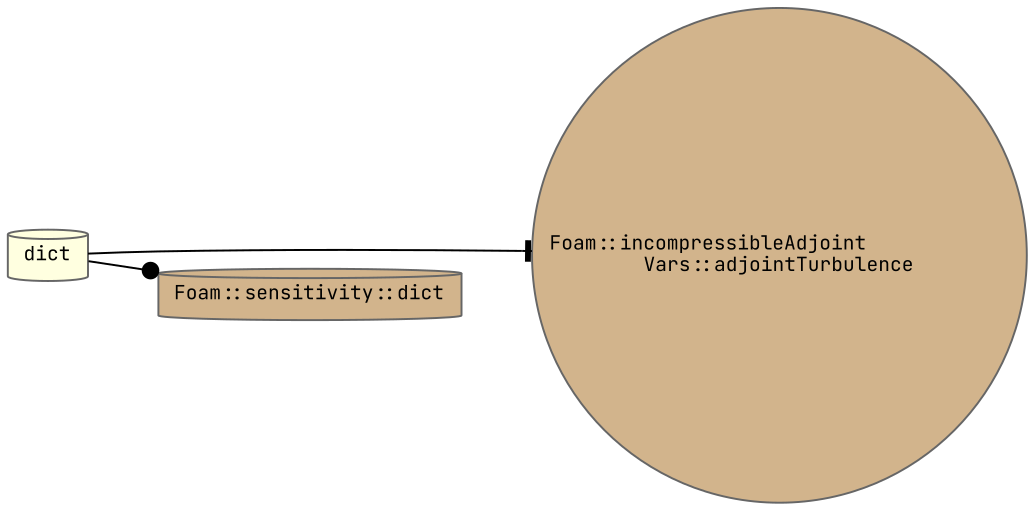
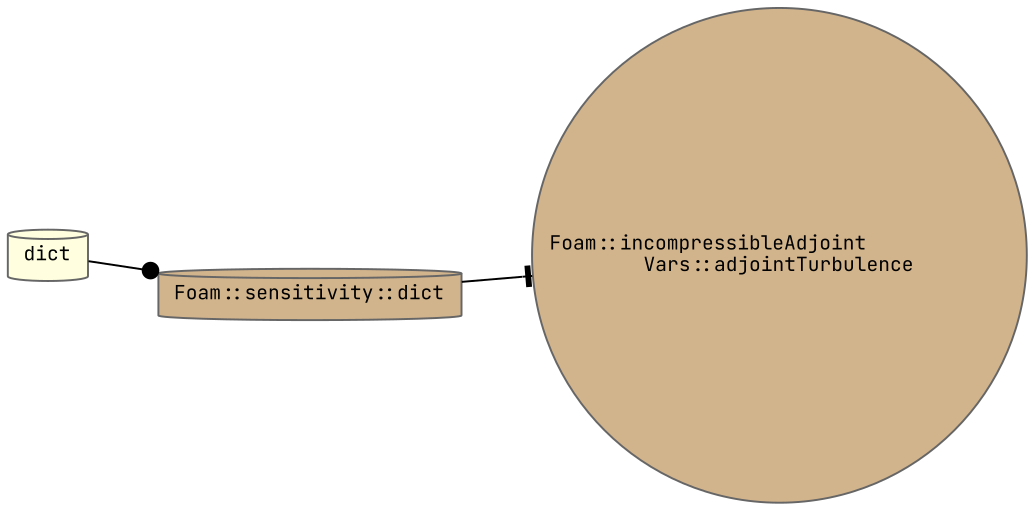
(305, 250) -> (492, 279)
